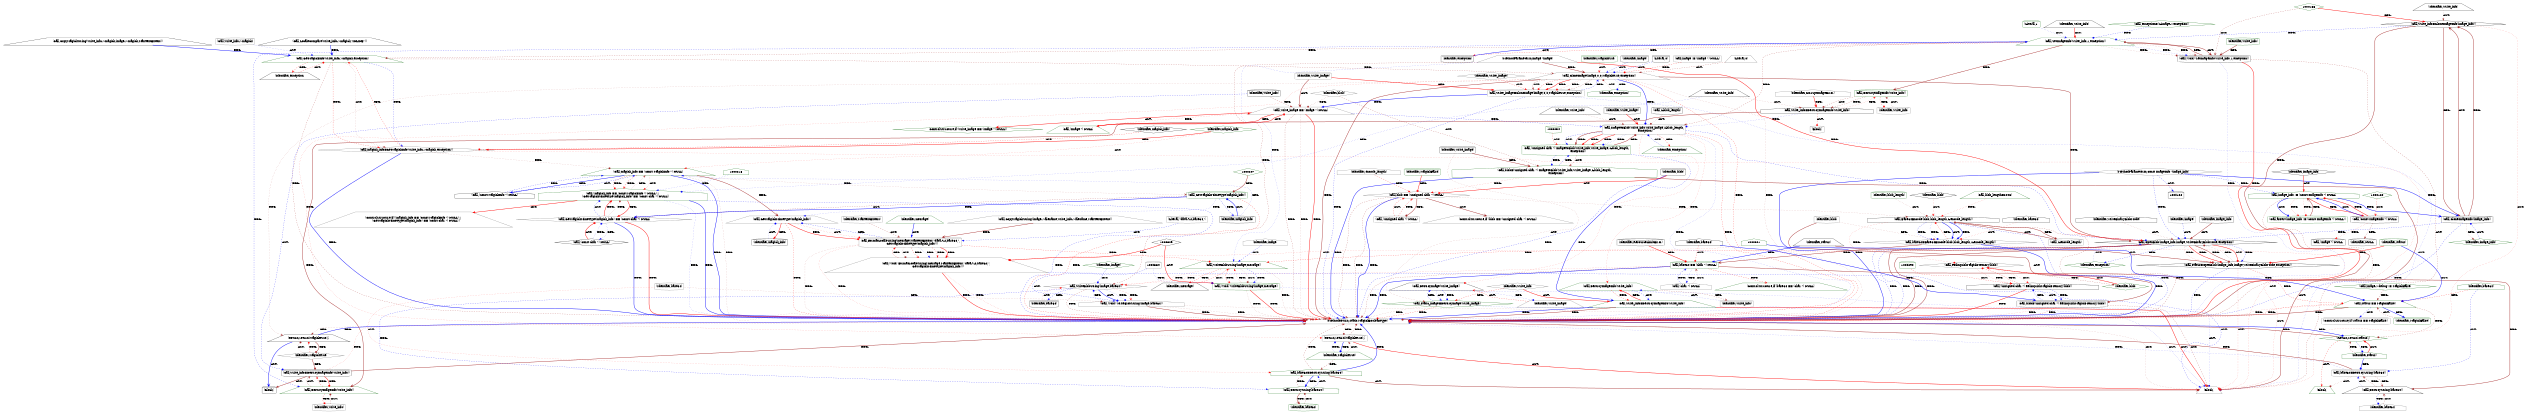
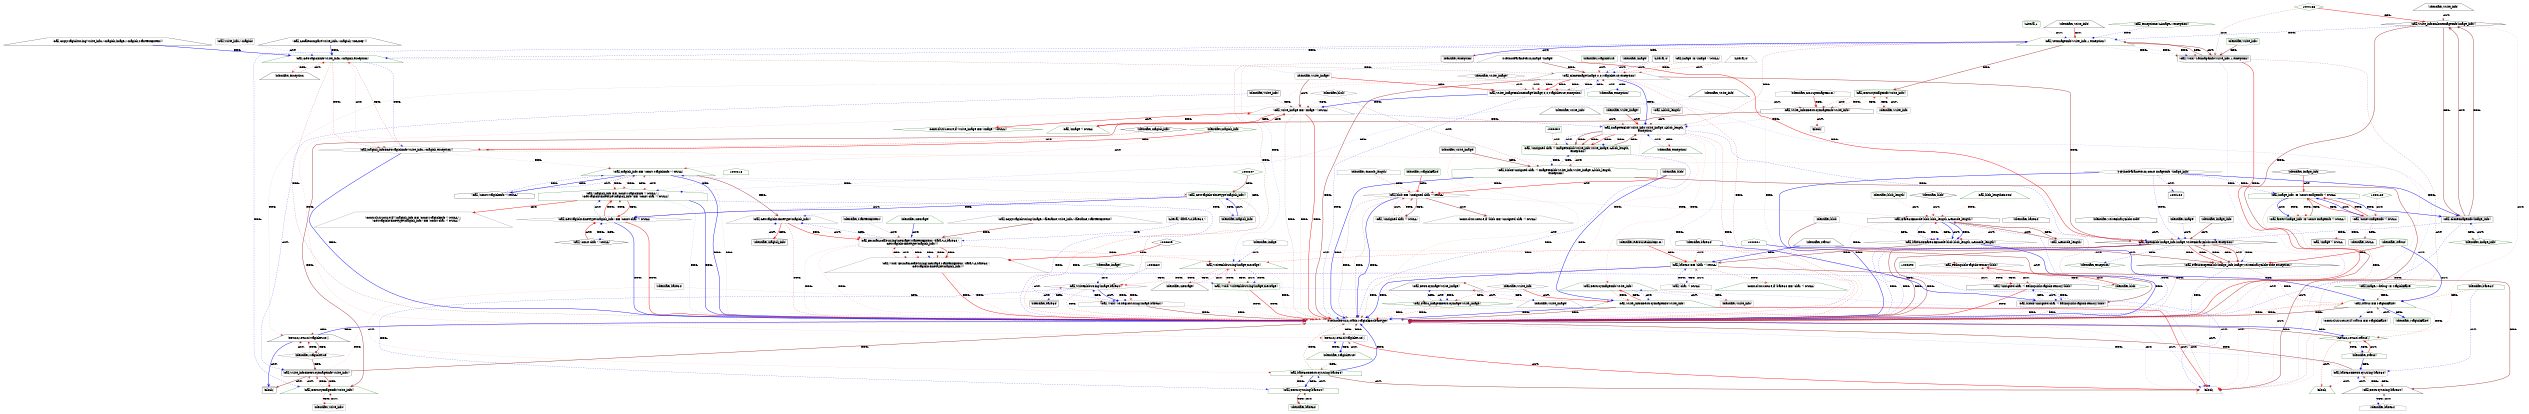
(1207, 50) -> (1207, 50)
(607, 232) -> (607, 232)
(1169, 277) -> none
